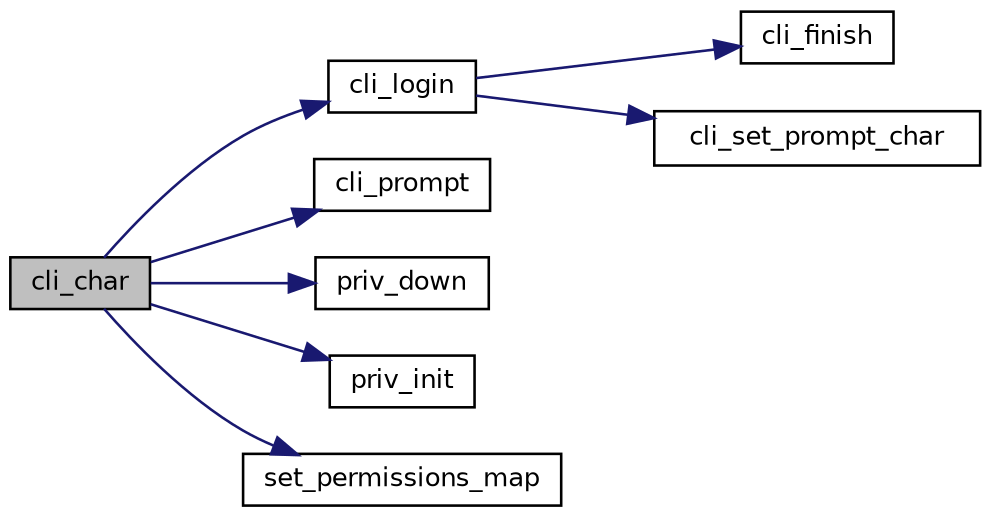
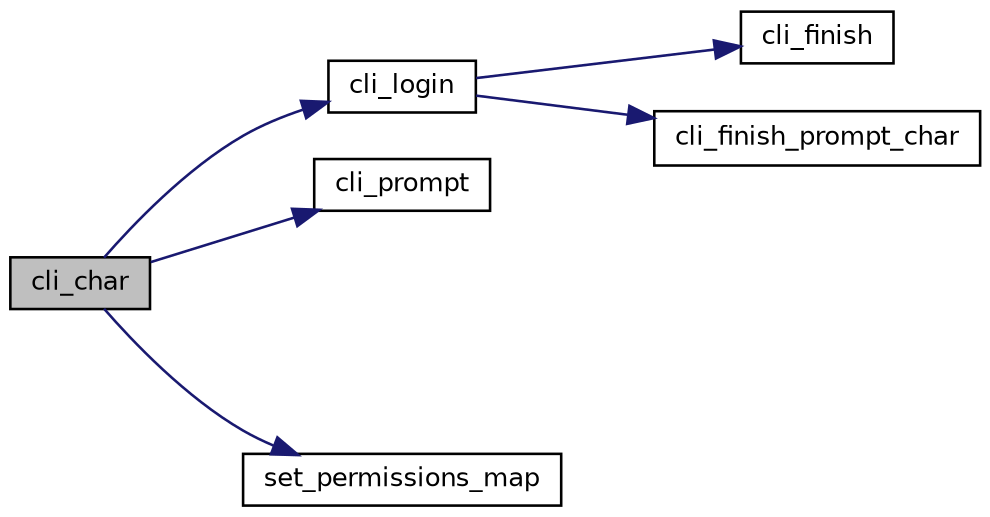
(817, 138) -> (817, 138)
(402, 283) -> none
(402, 381) -> none
